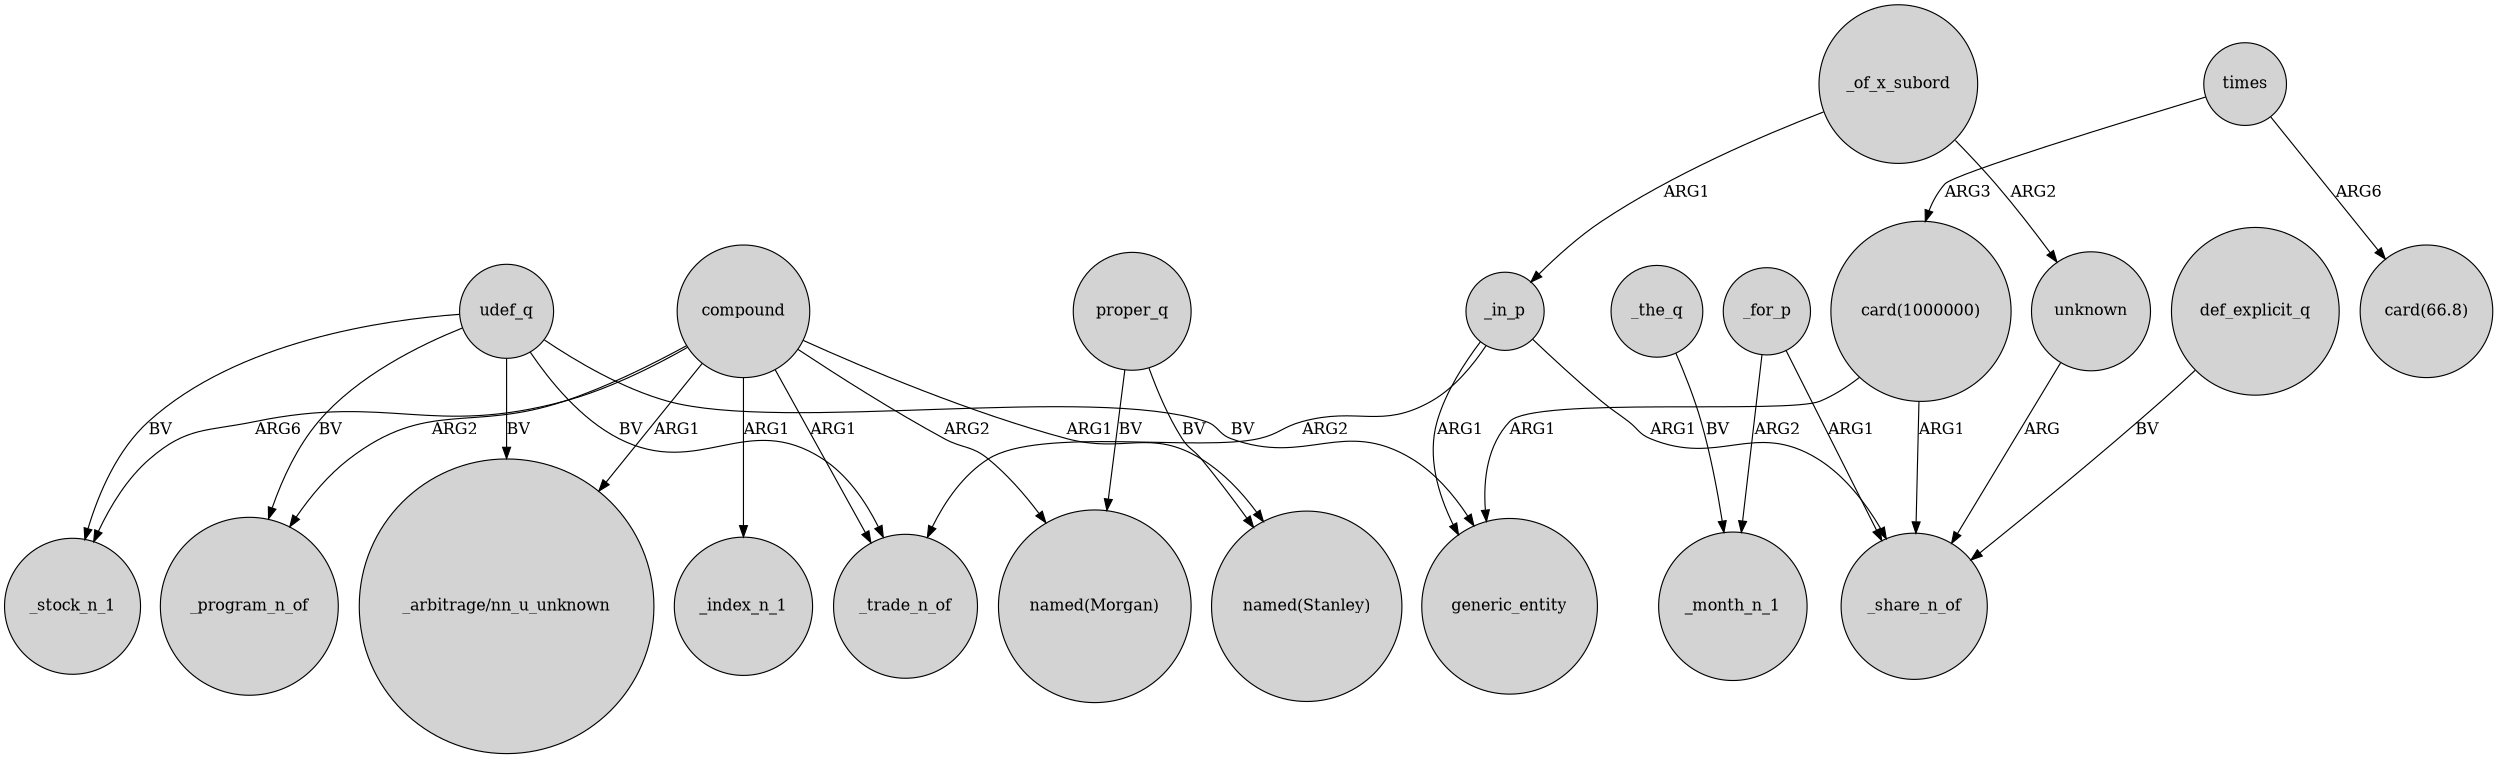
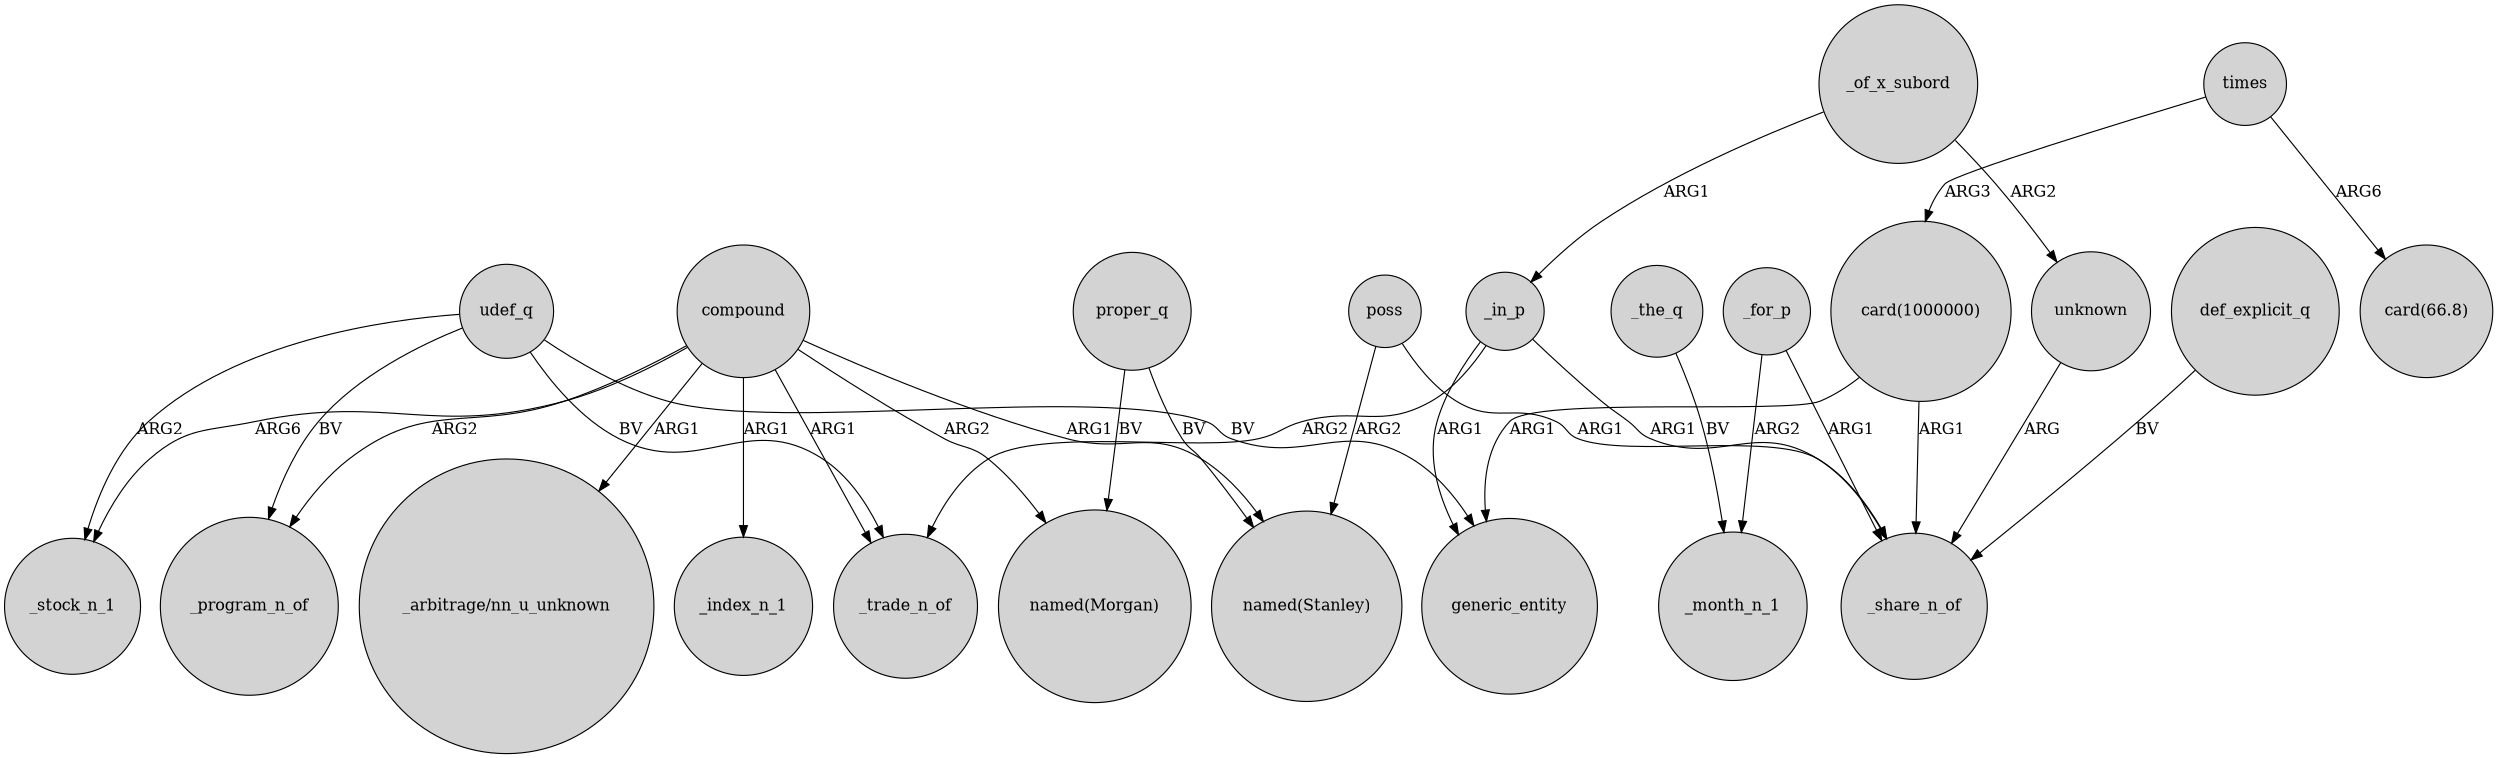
none -> (1385, 311)
(507, 403) -> none
(160, 430) -> (160, 430)
